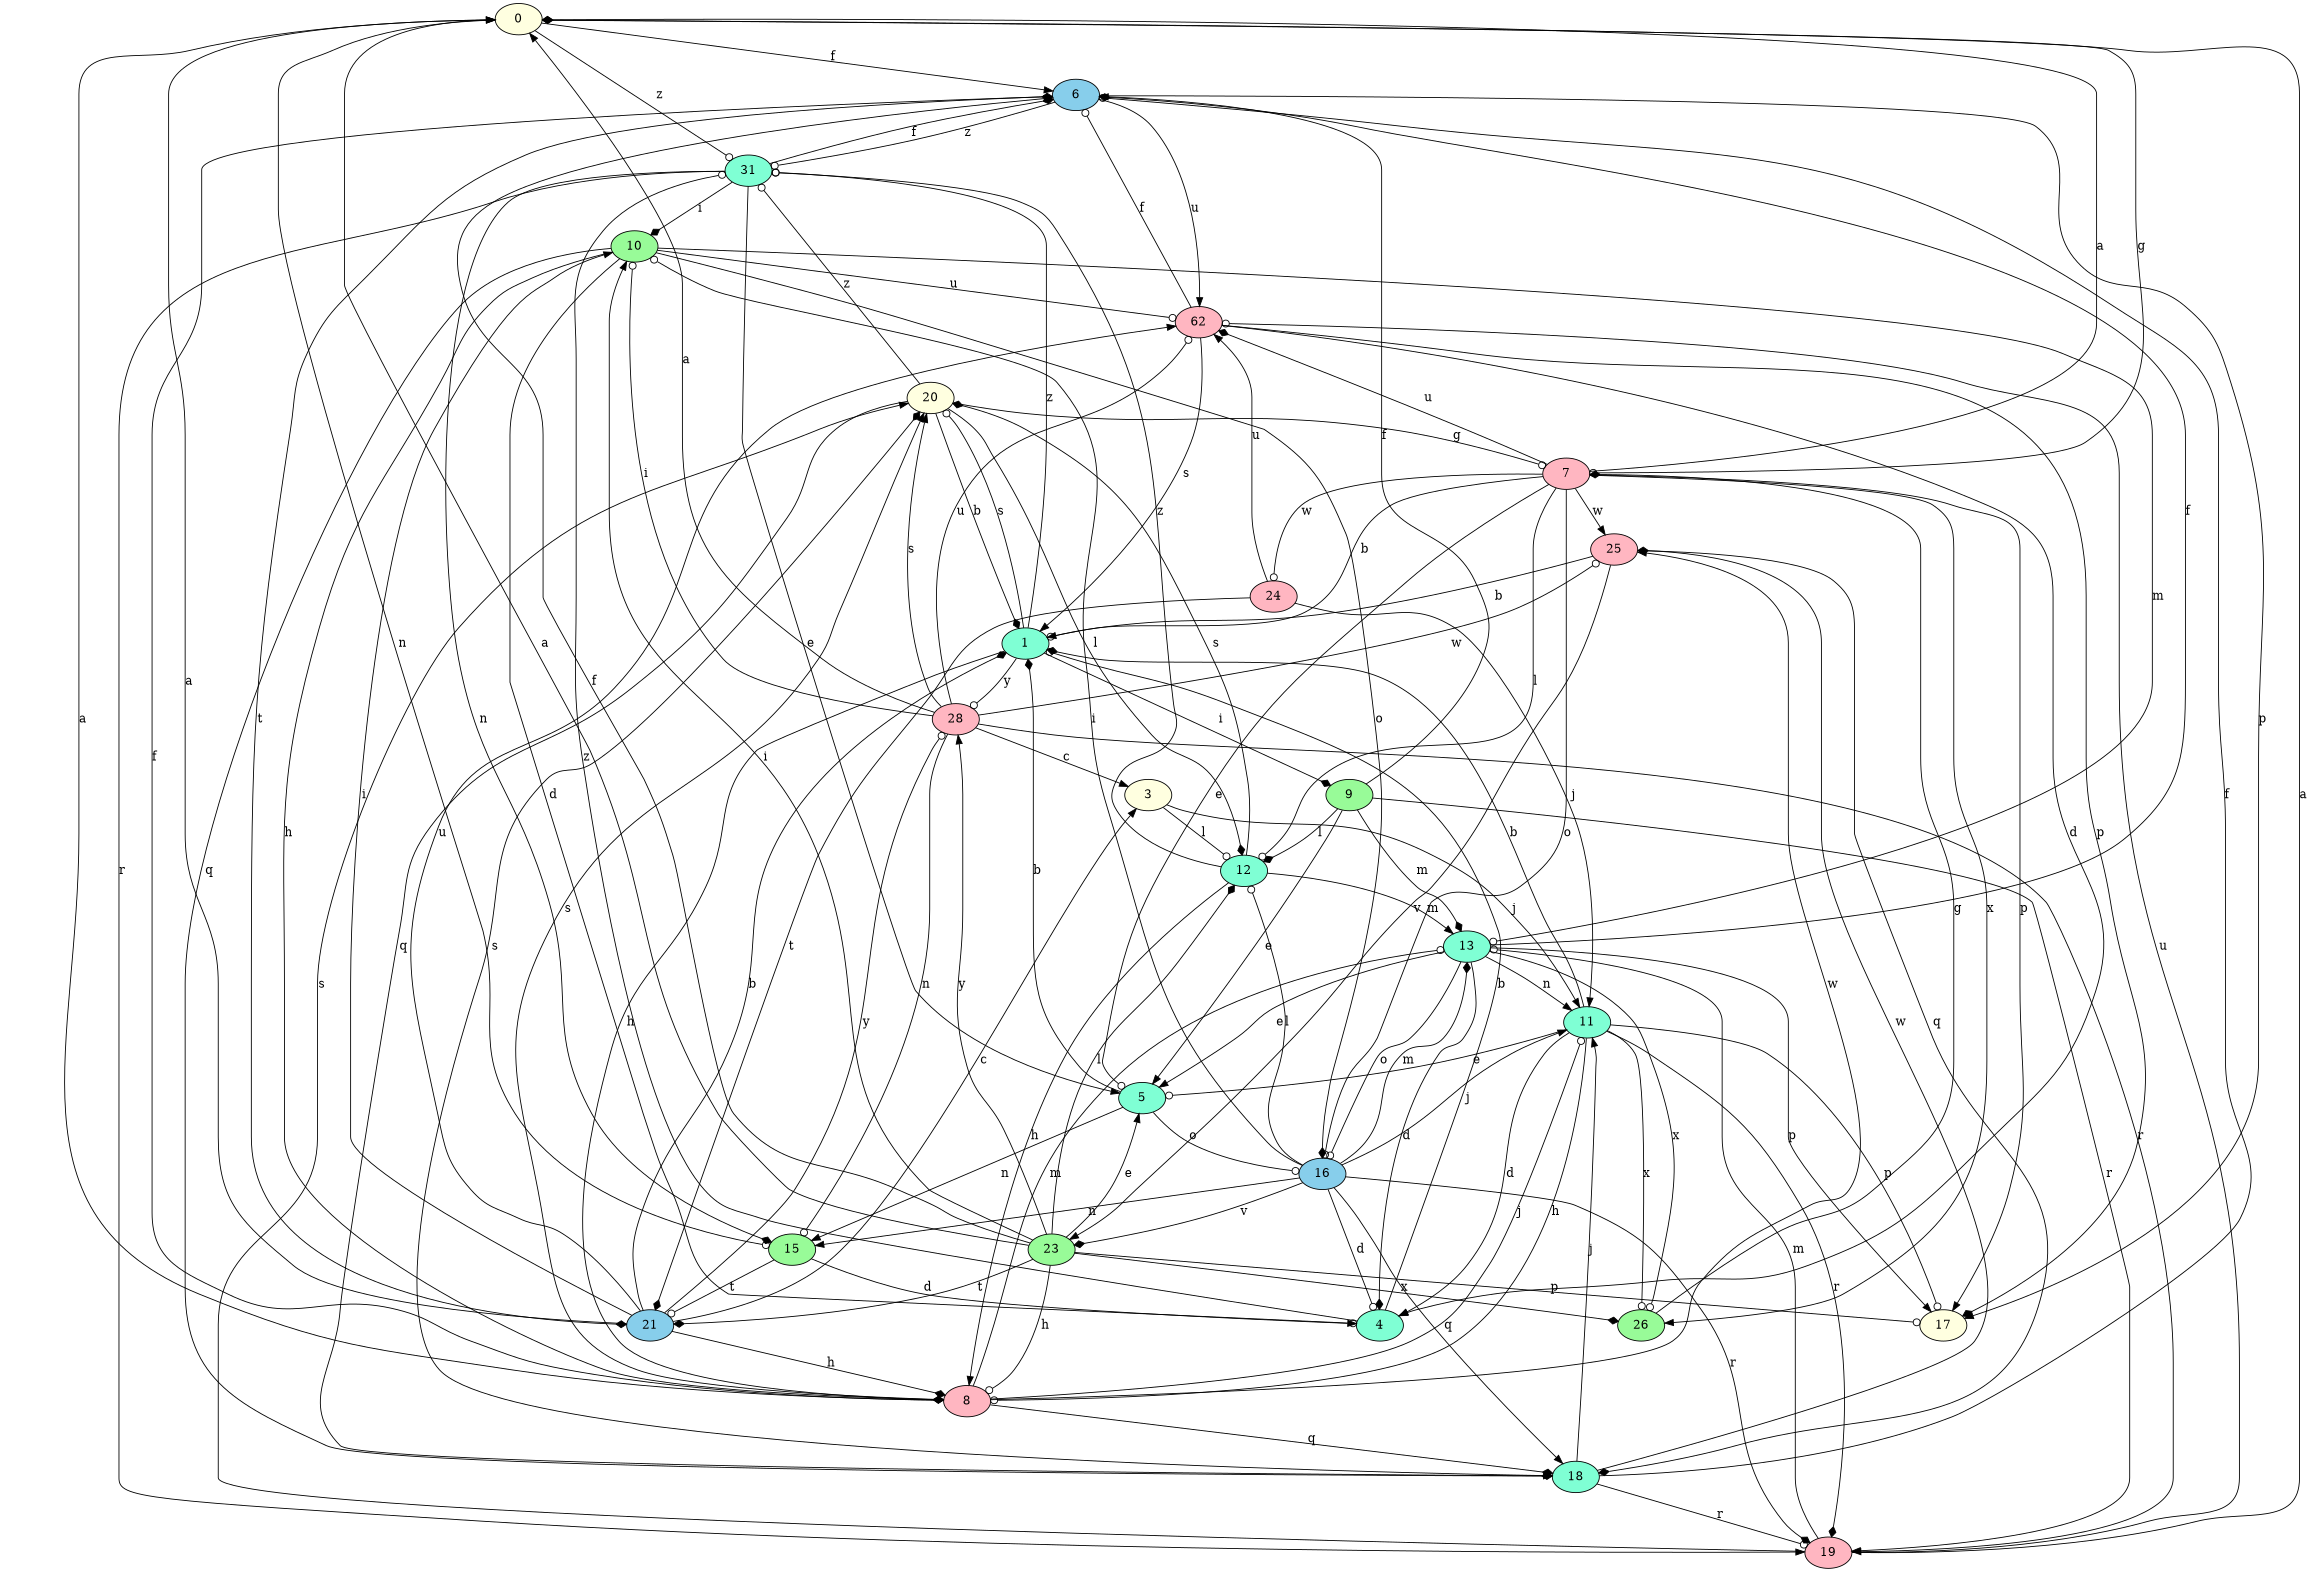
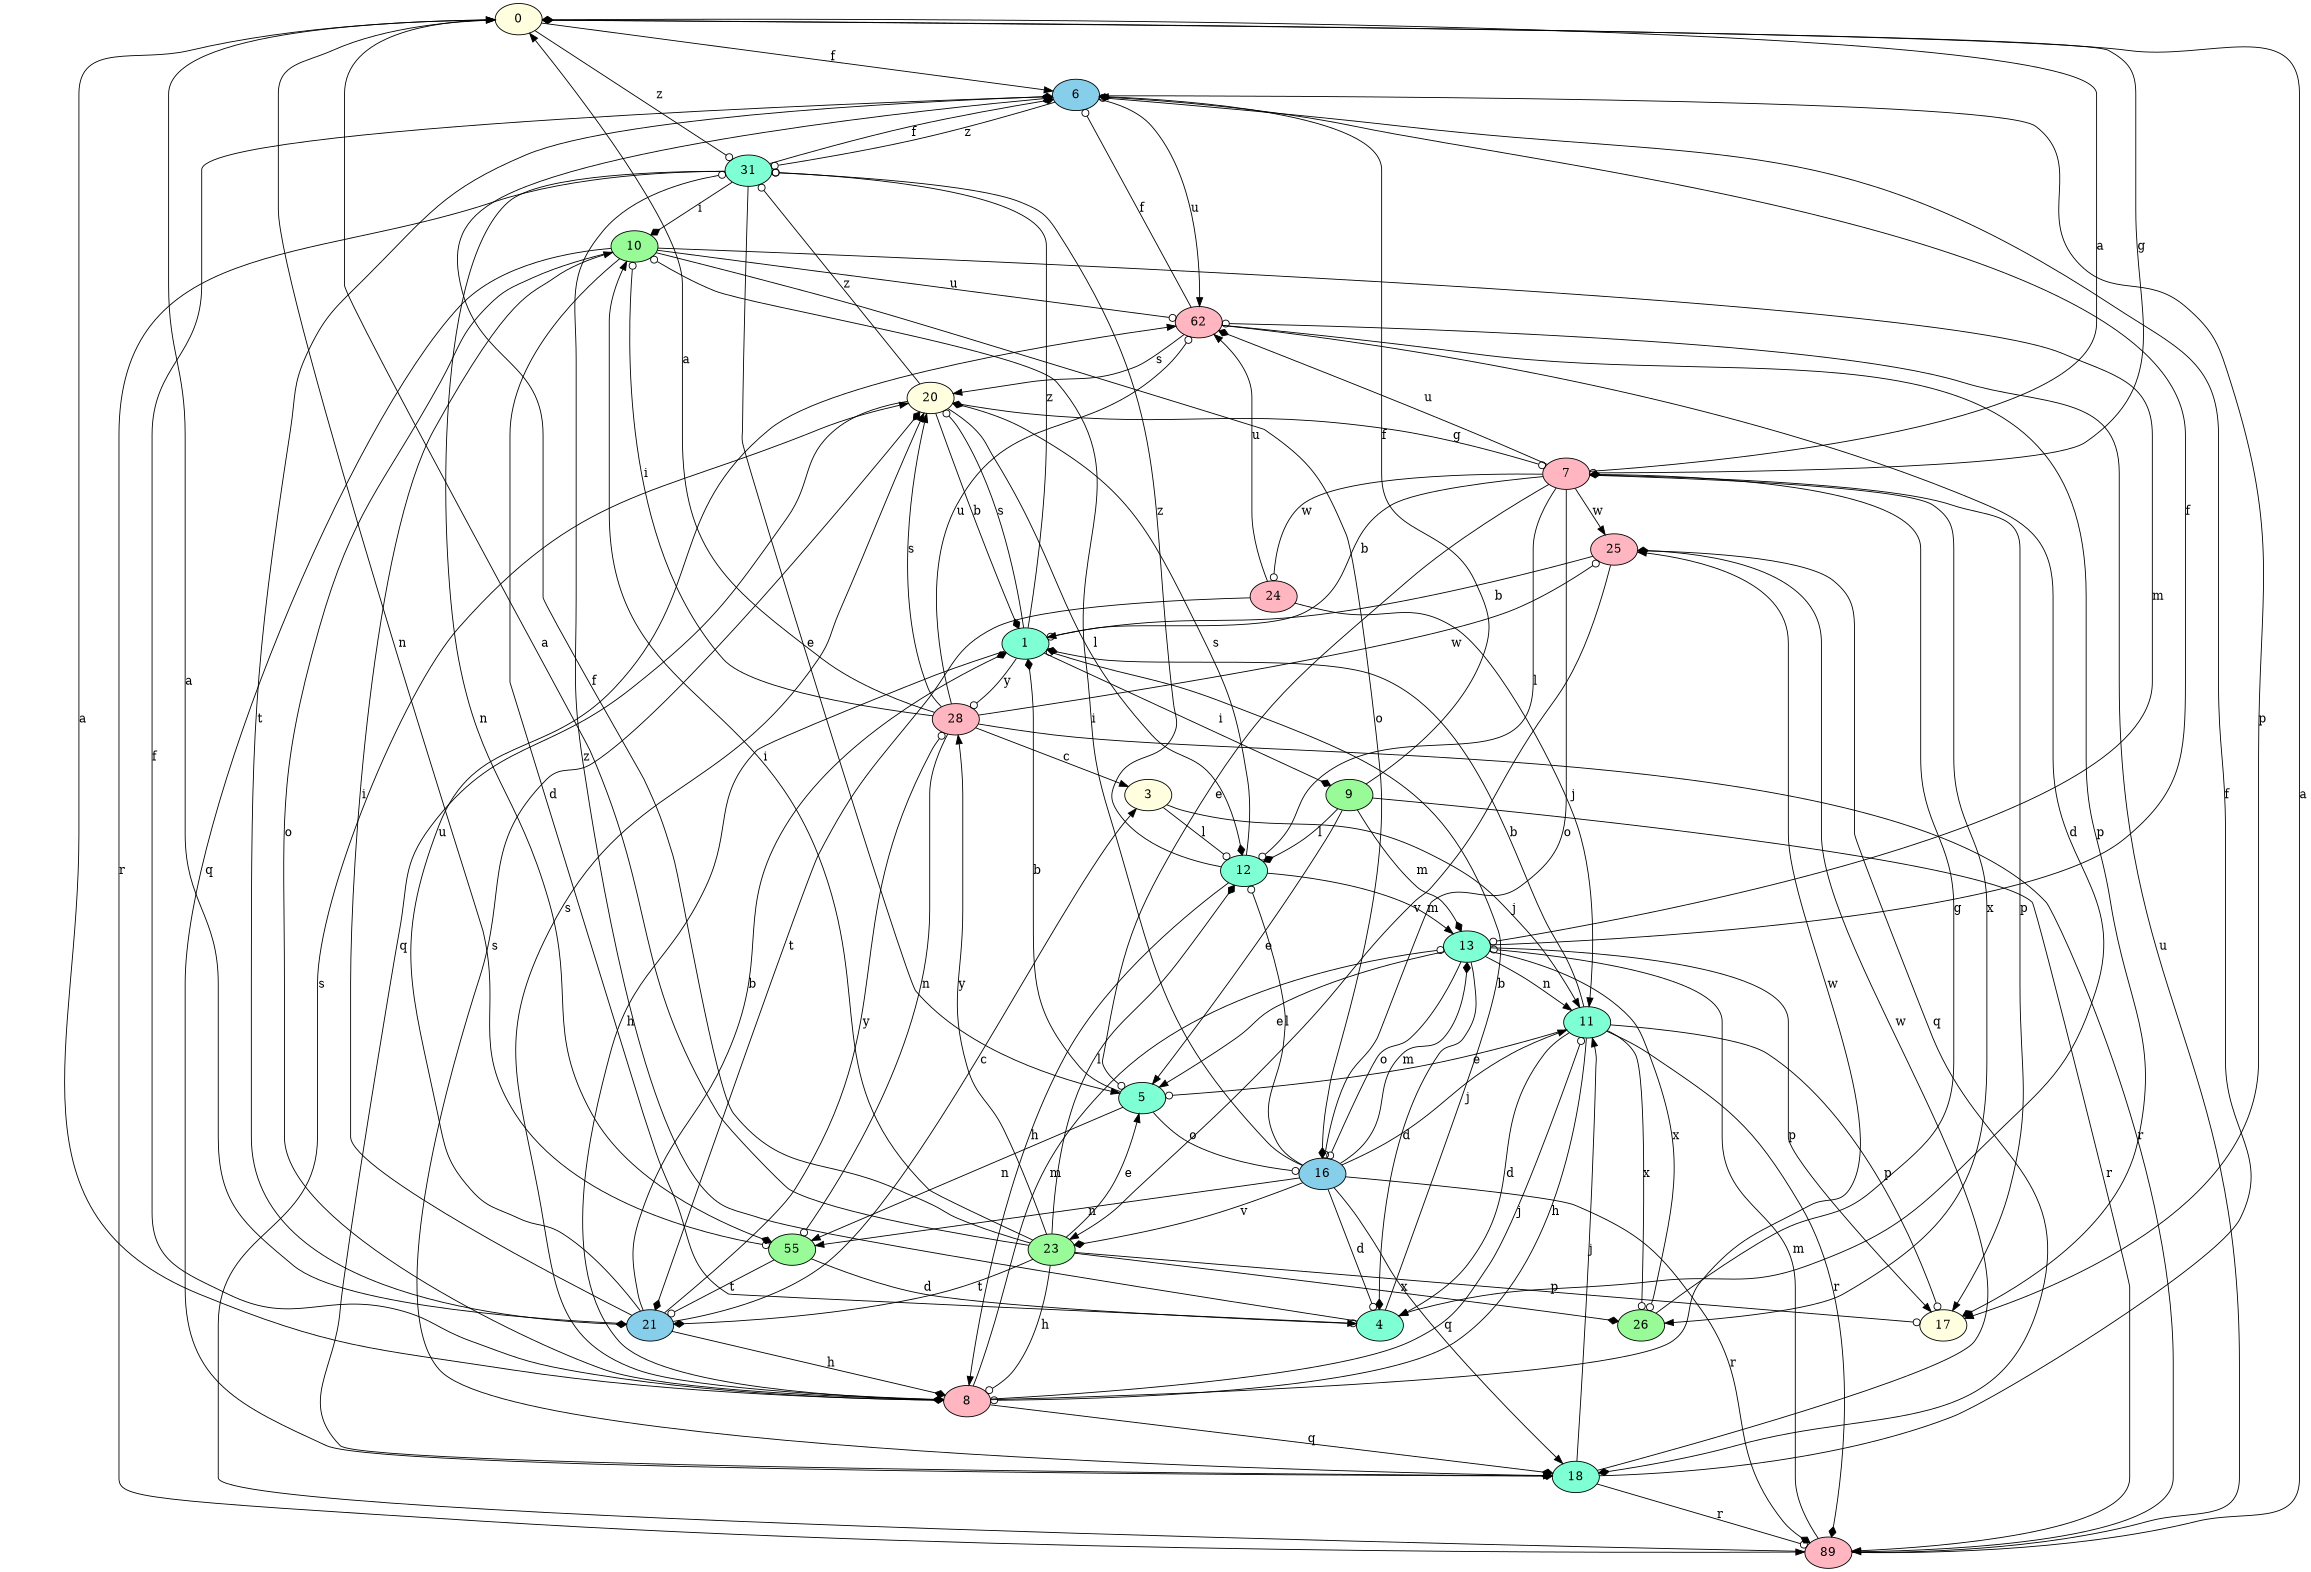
(1161, 500) -> (1078, 379)
(289, 833) -> (289, 833)
(792, 1250) -> (792, 1250)
(1828, 1553) -> (1828, 1553)
